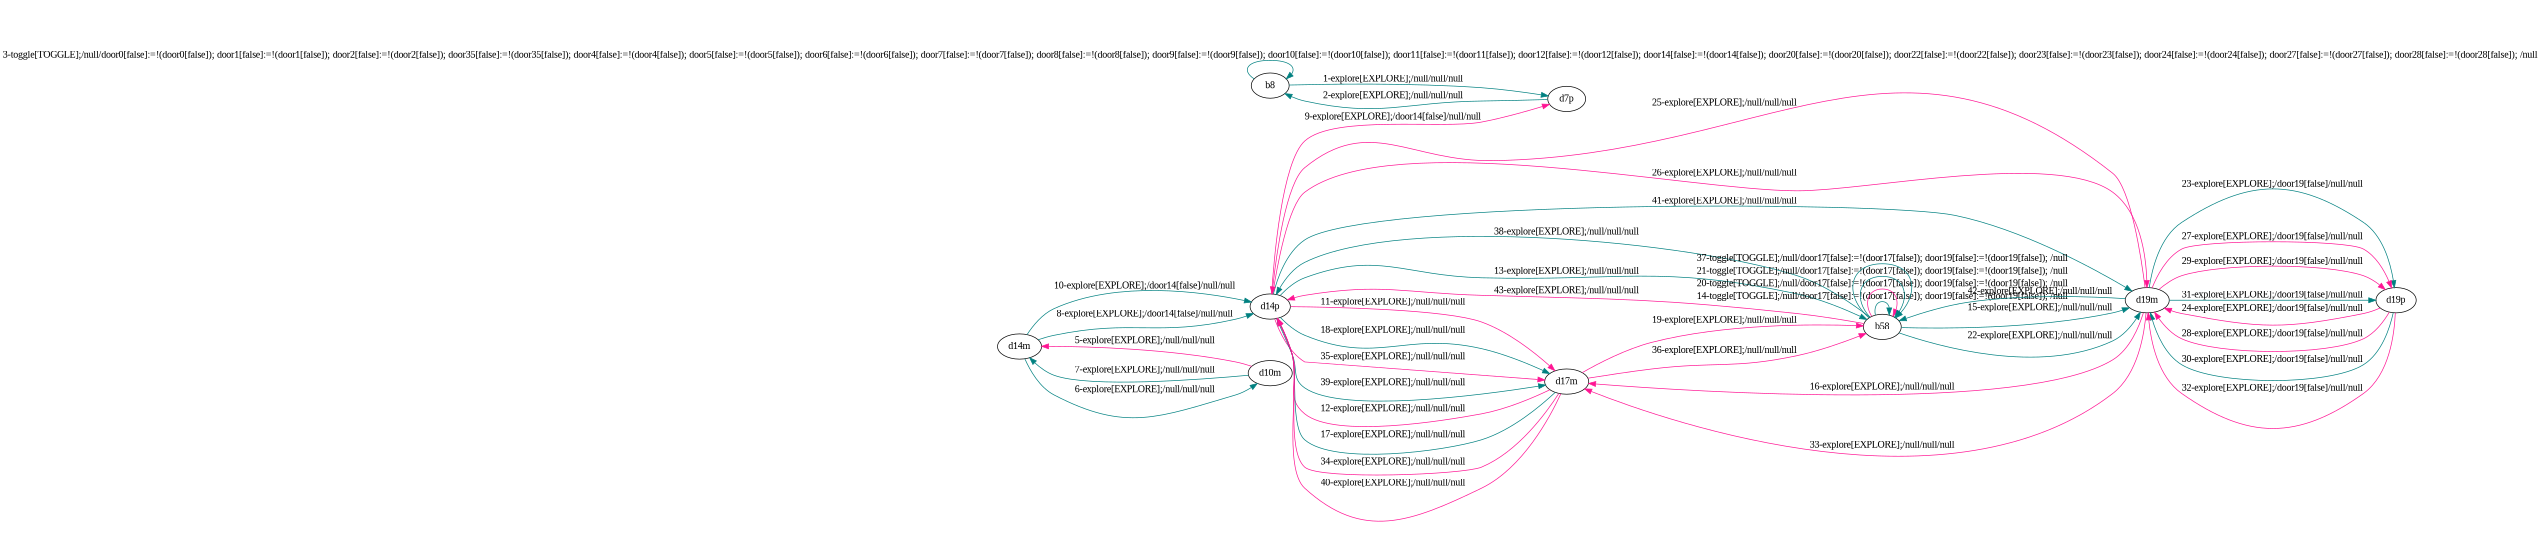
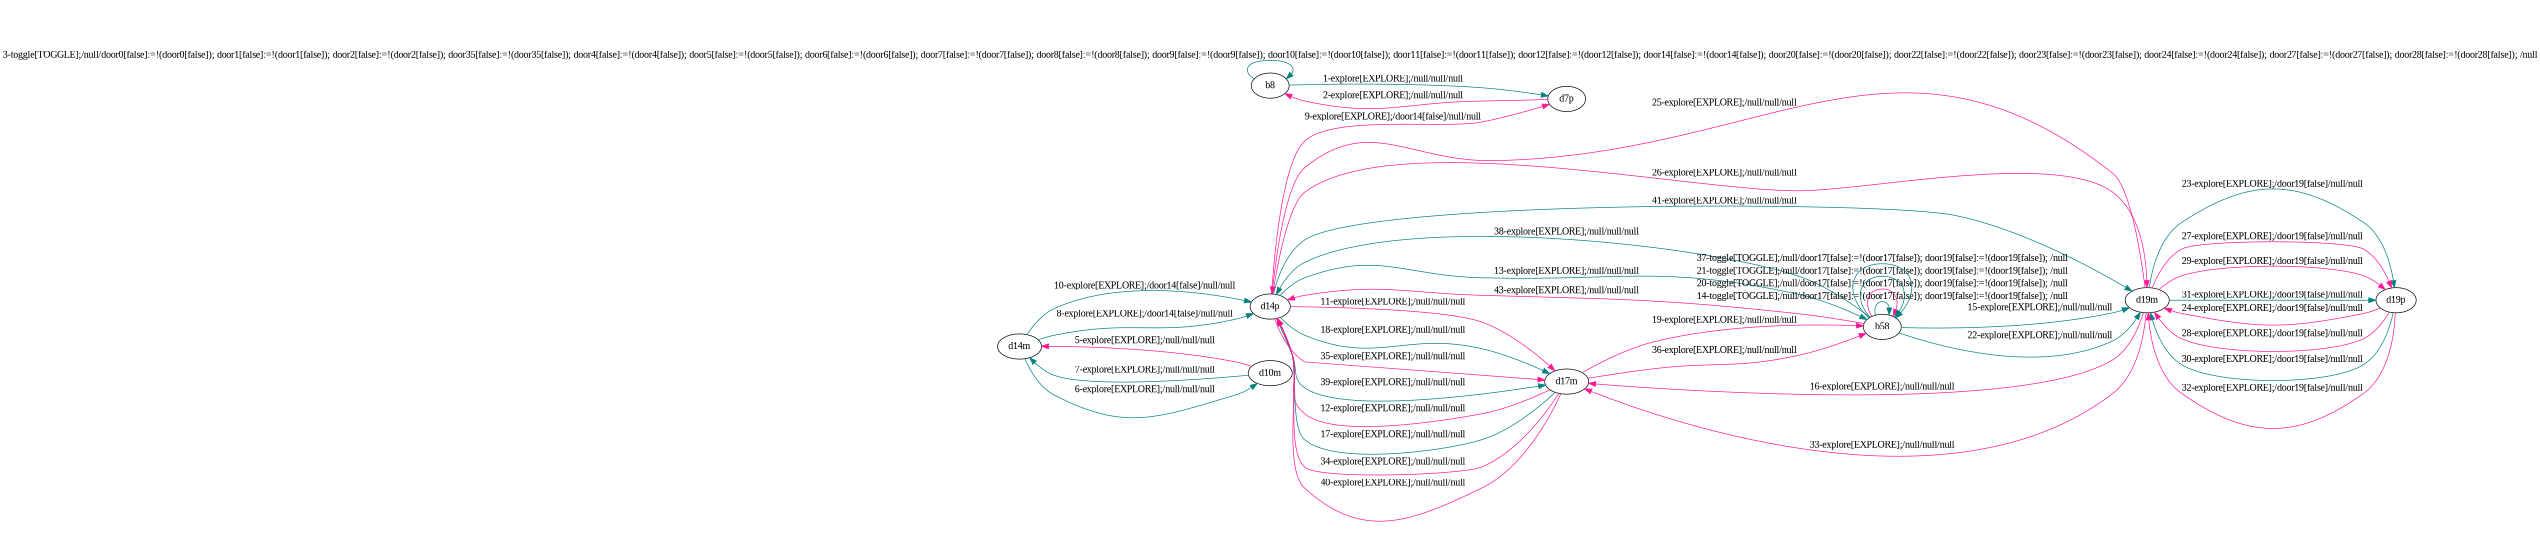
(1419, 105) -> (1419, 105)
(2015, 298) -> none
